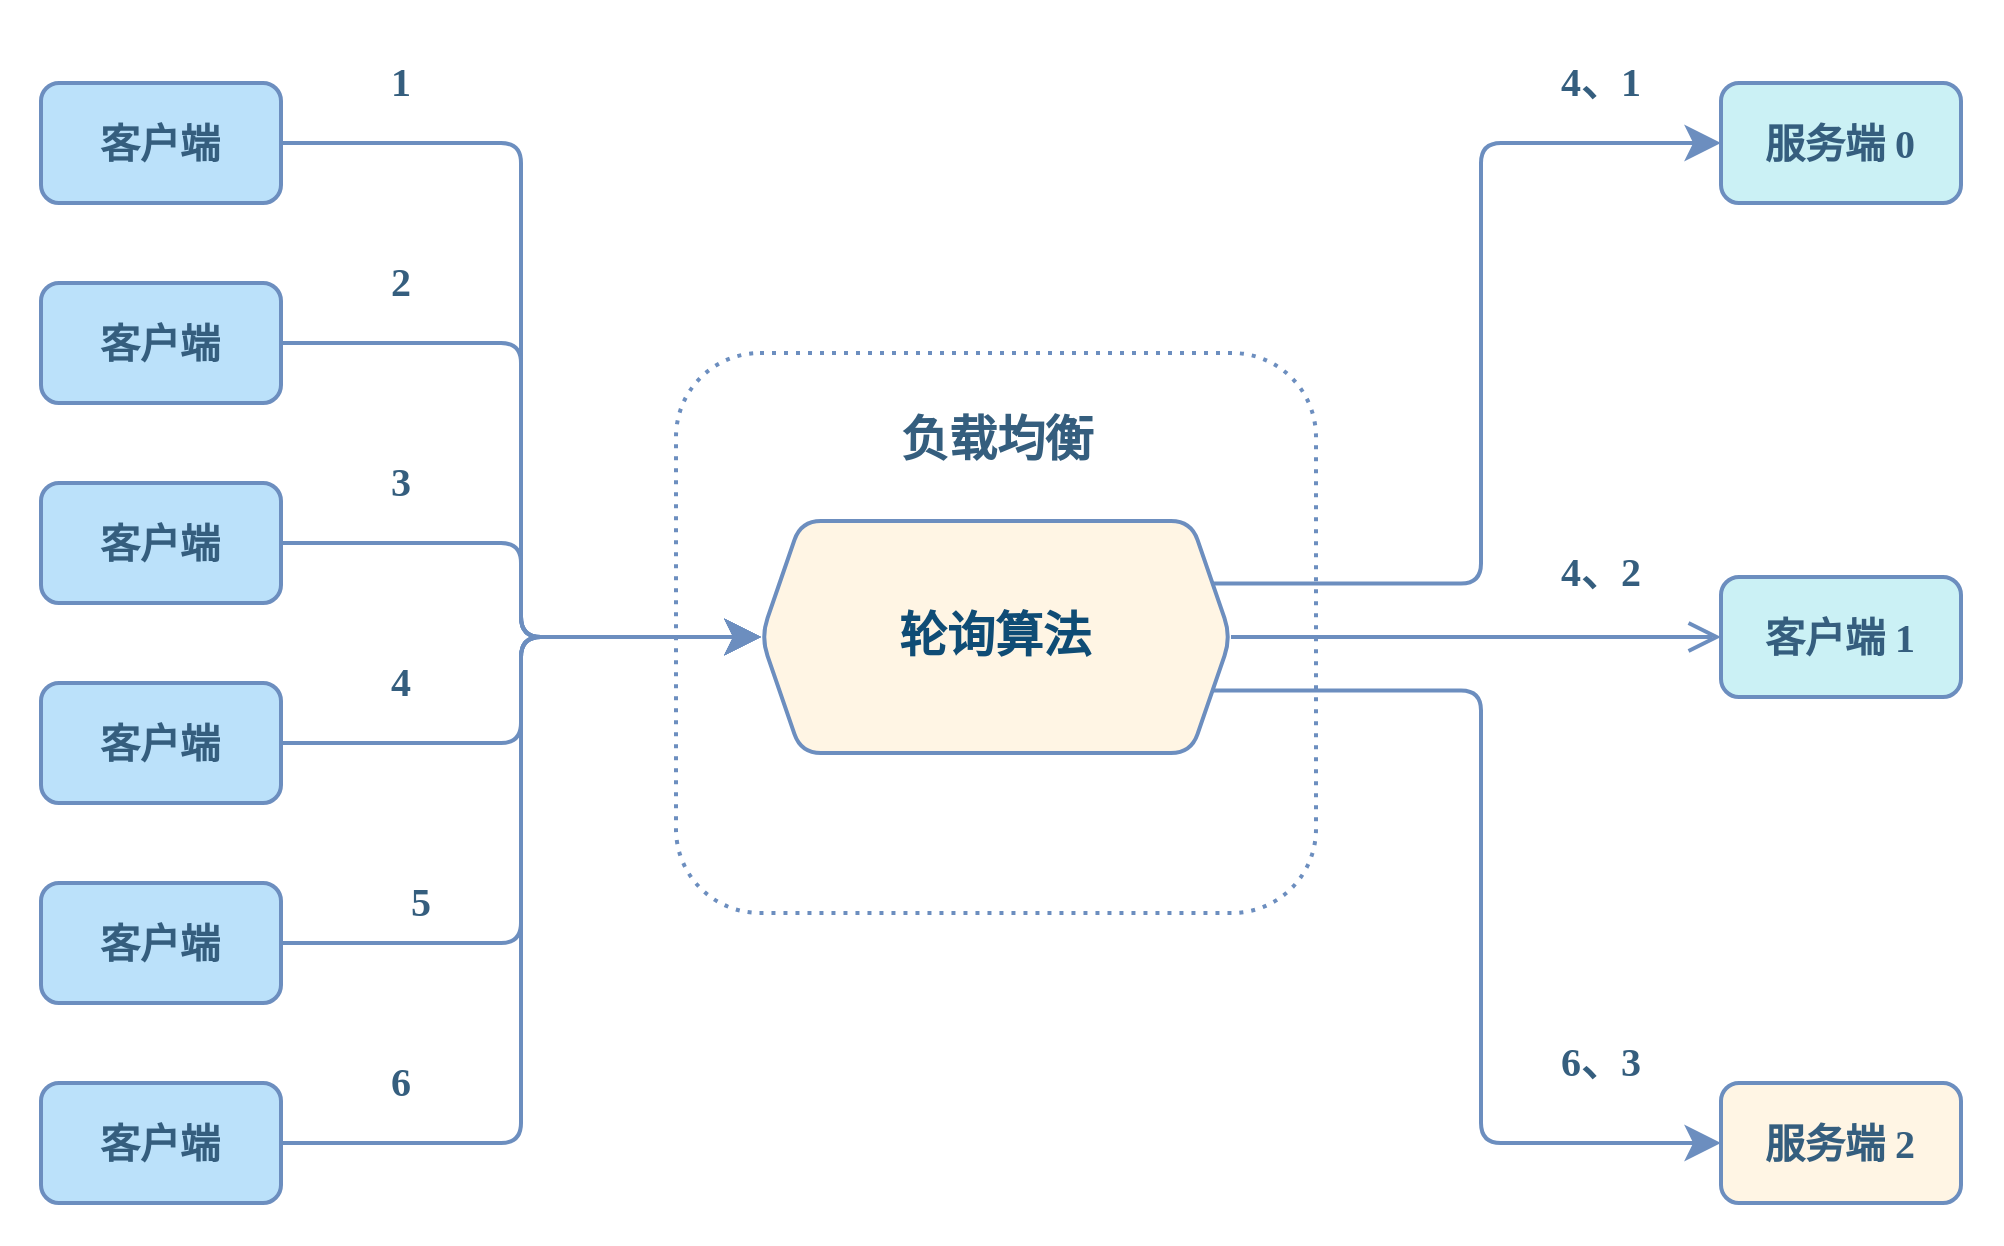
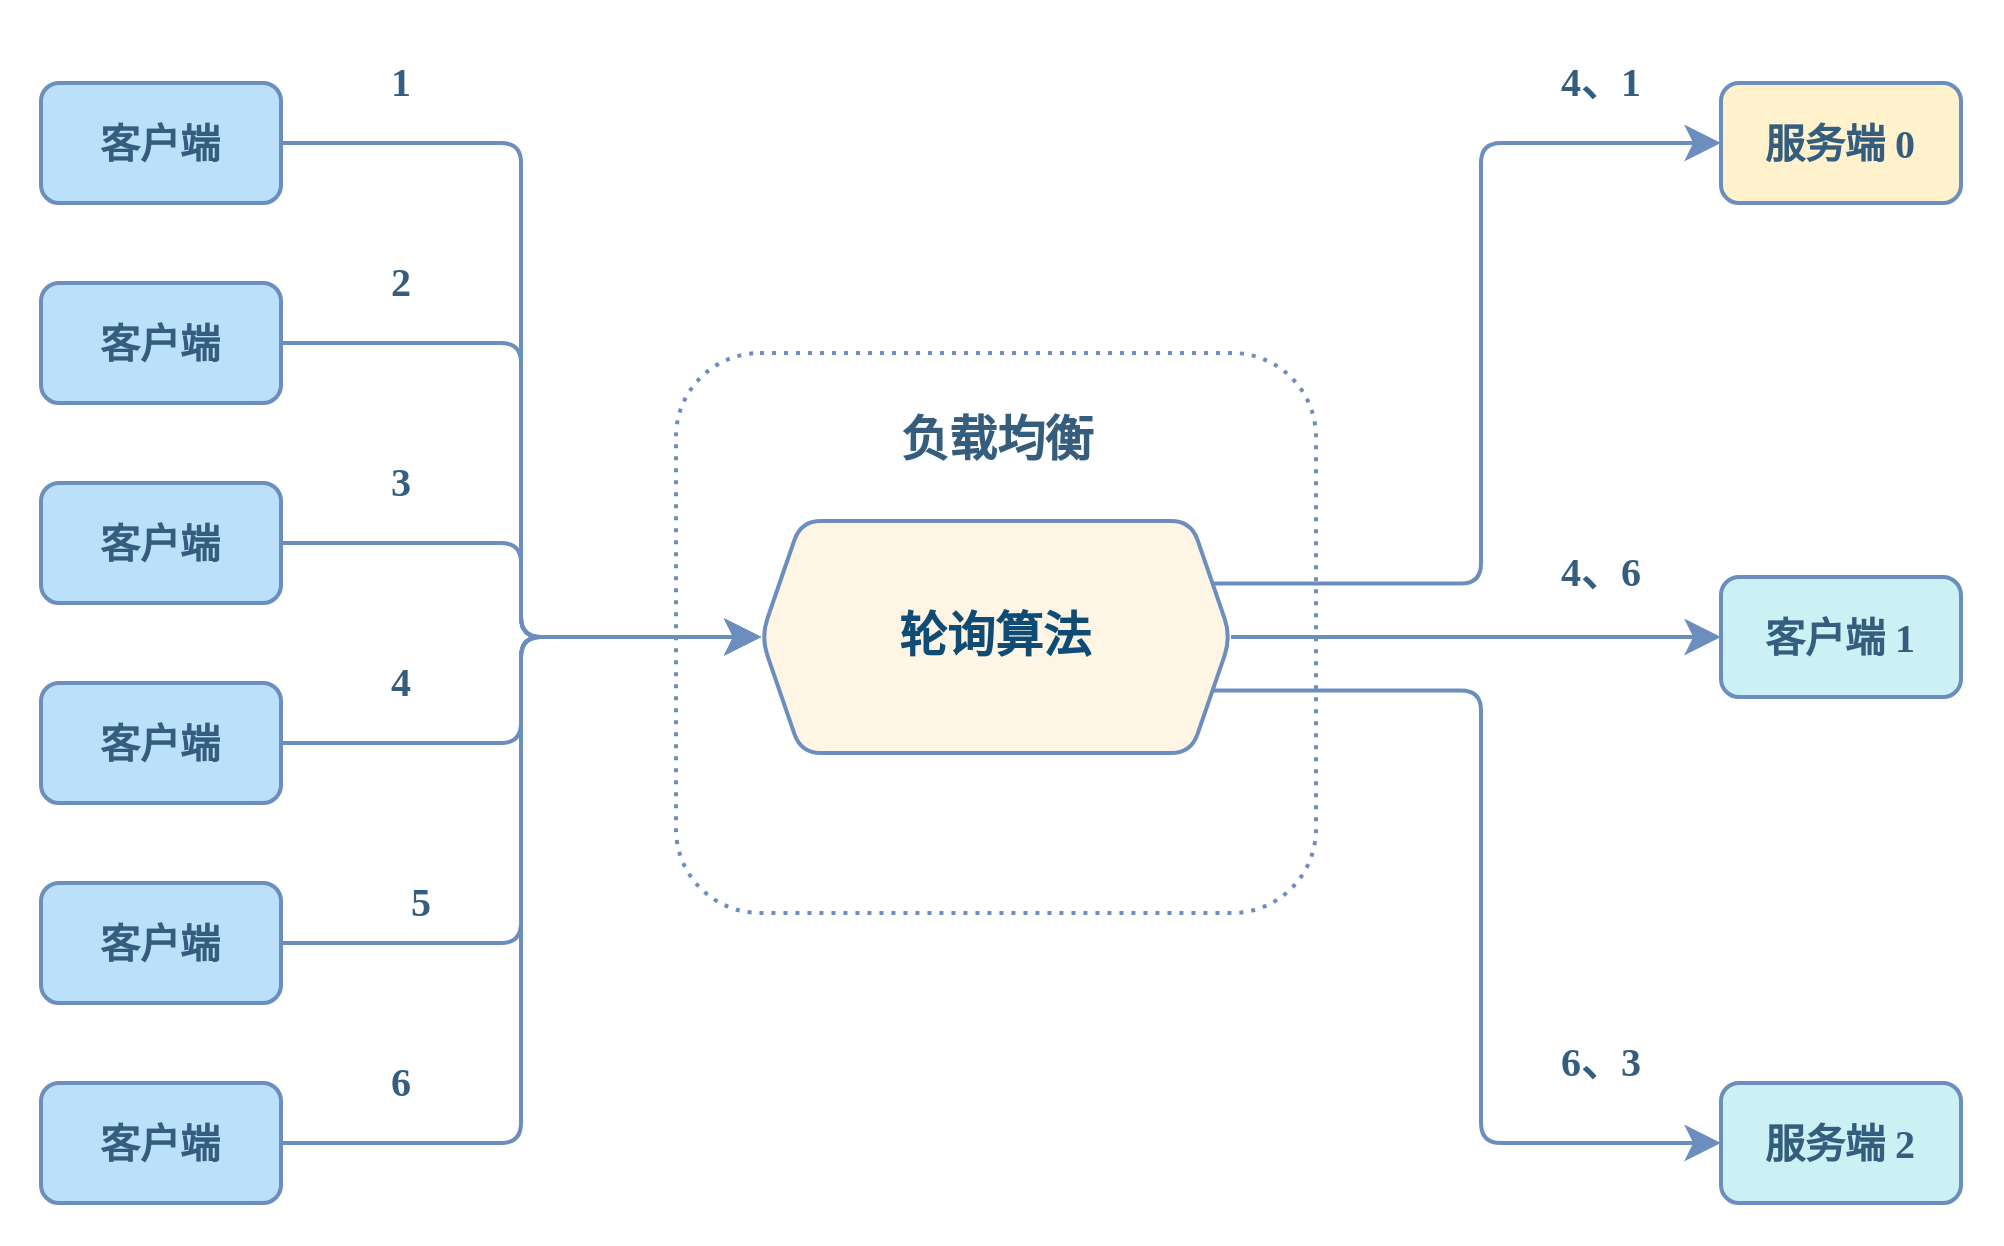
(1841, 143) -> (1841, 143)
(1602, 571) -> (1602, 571)
(1699, 637) -> (1693, 637)
(1841, 1143) -> (1841, 1143)
